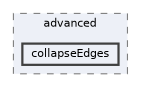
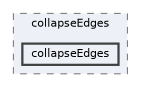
(70, 24) -> (70, 24)
